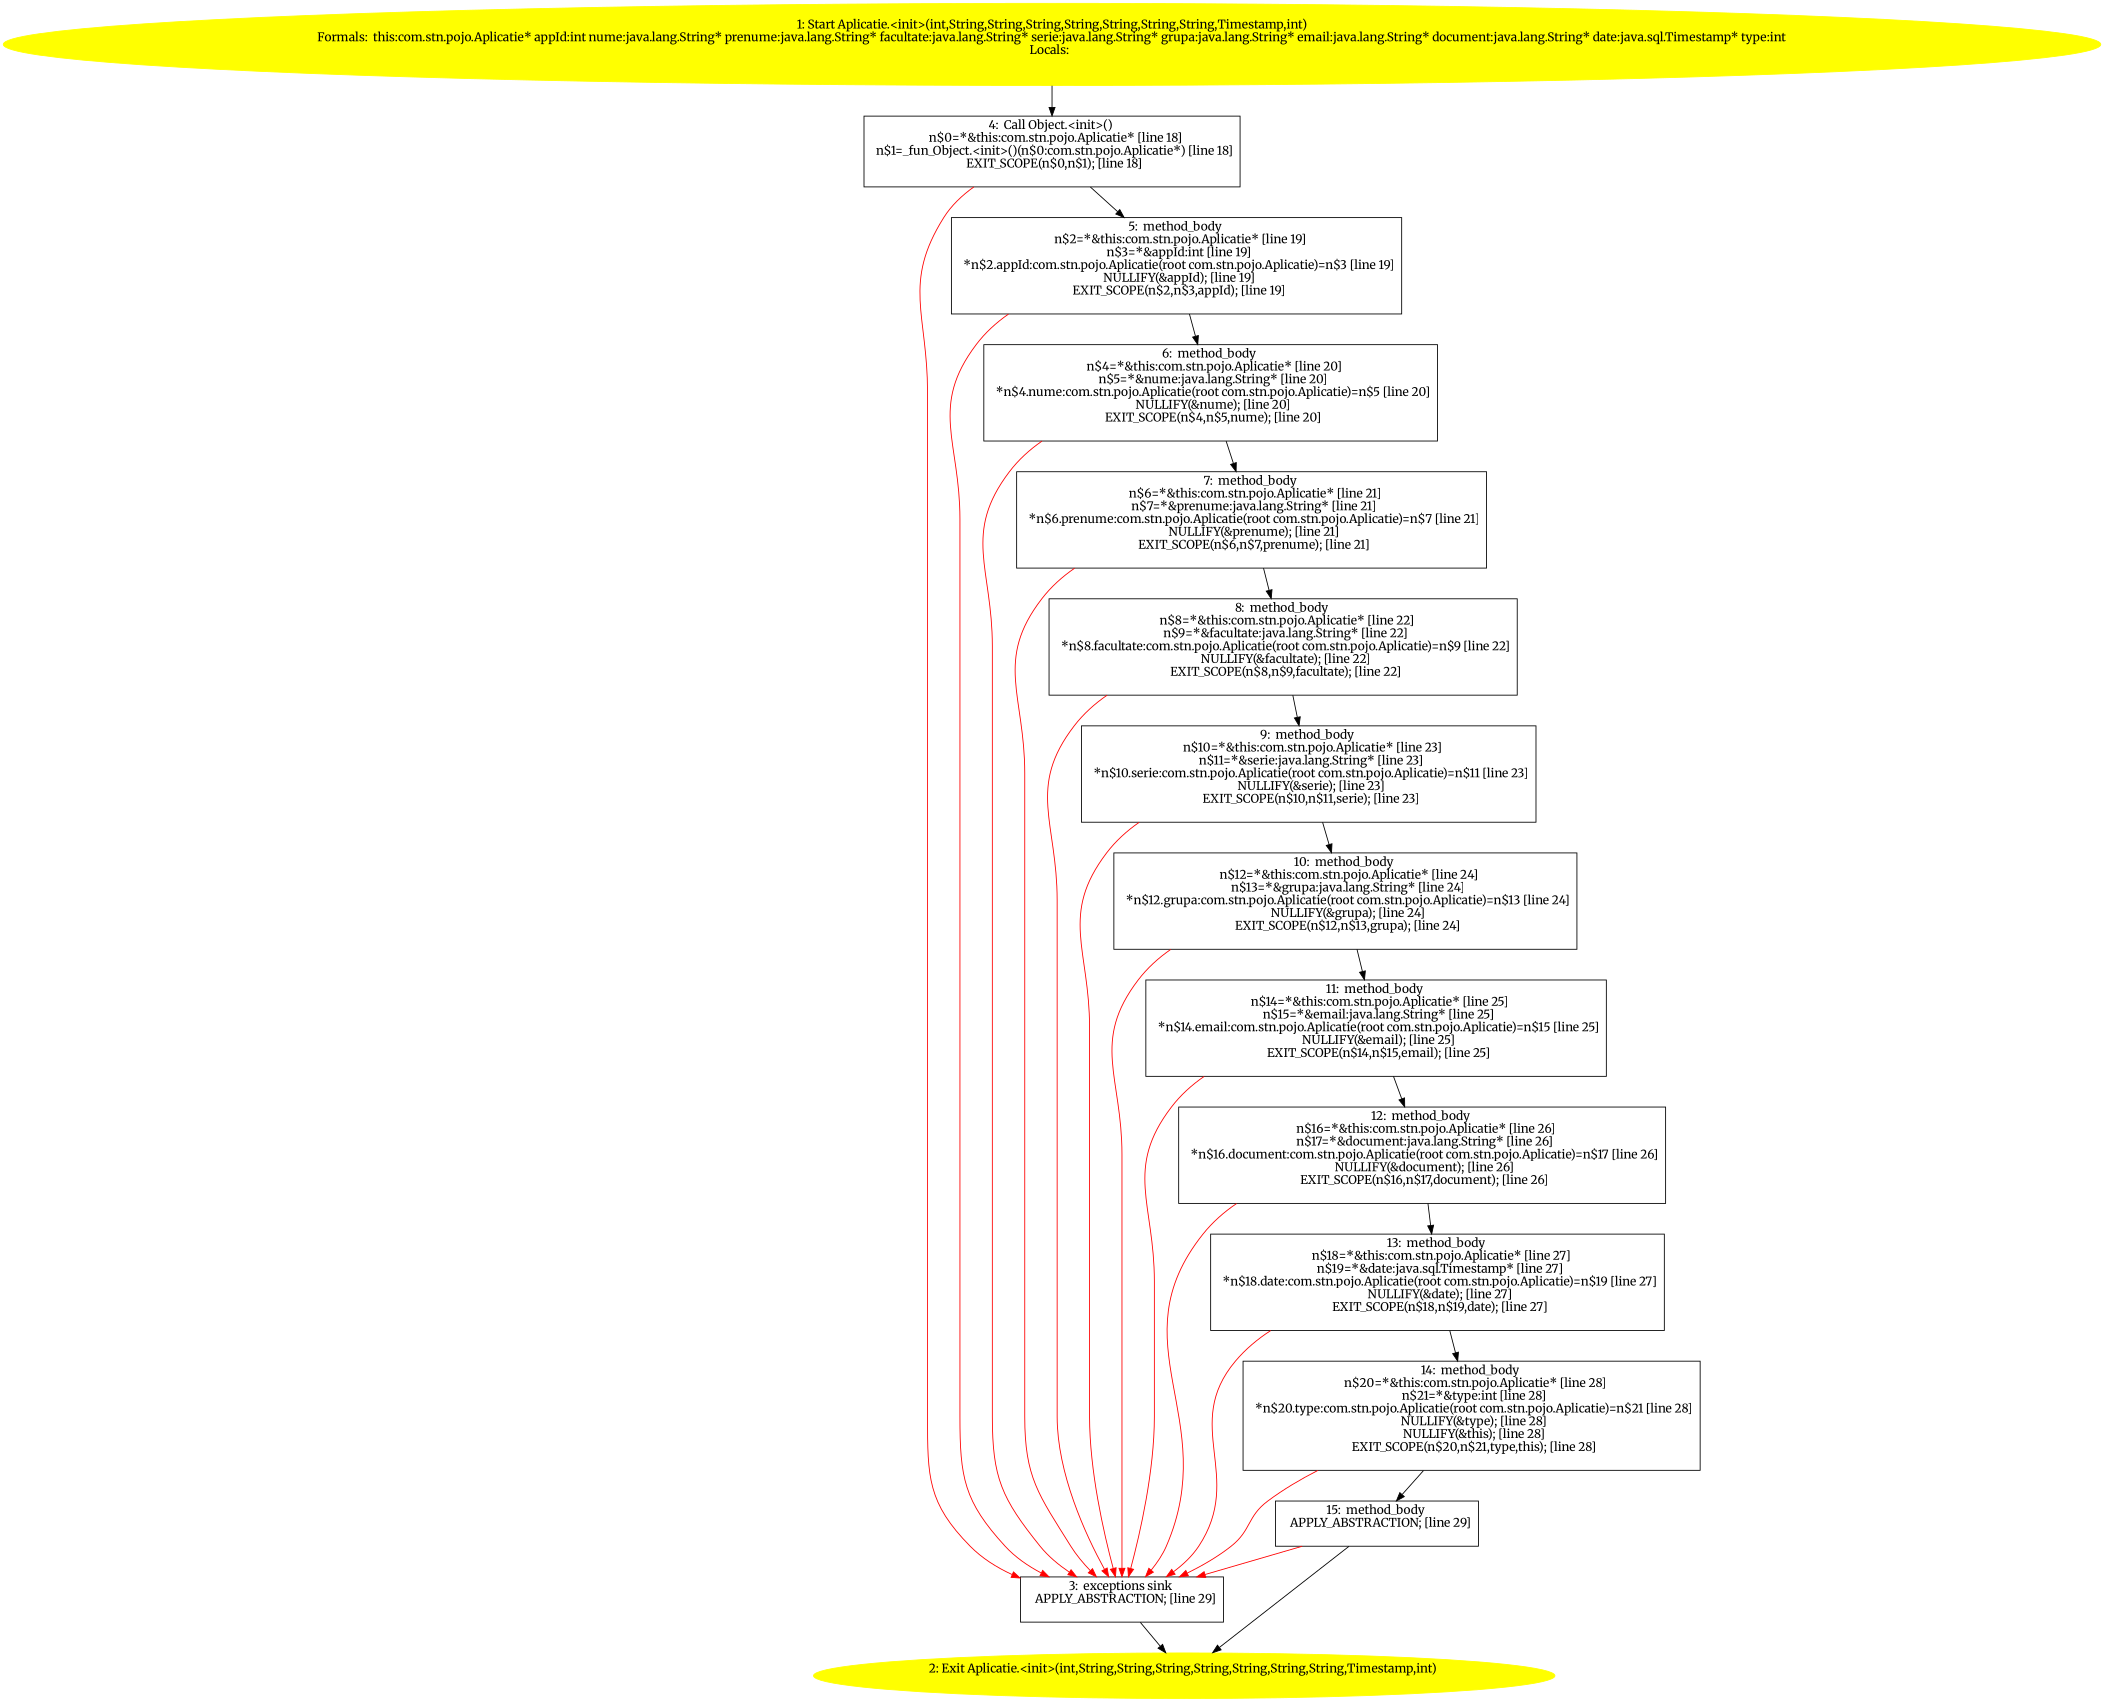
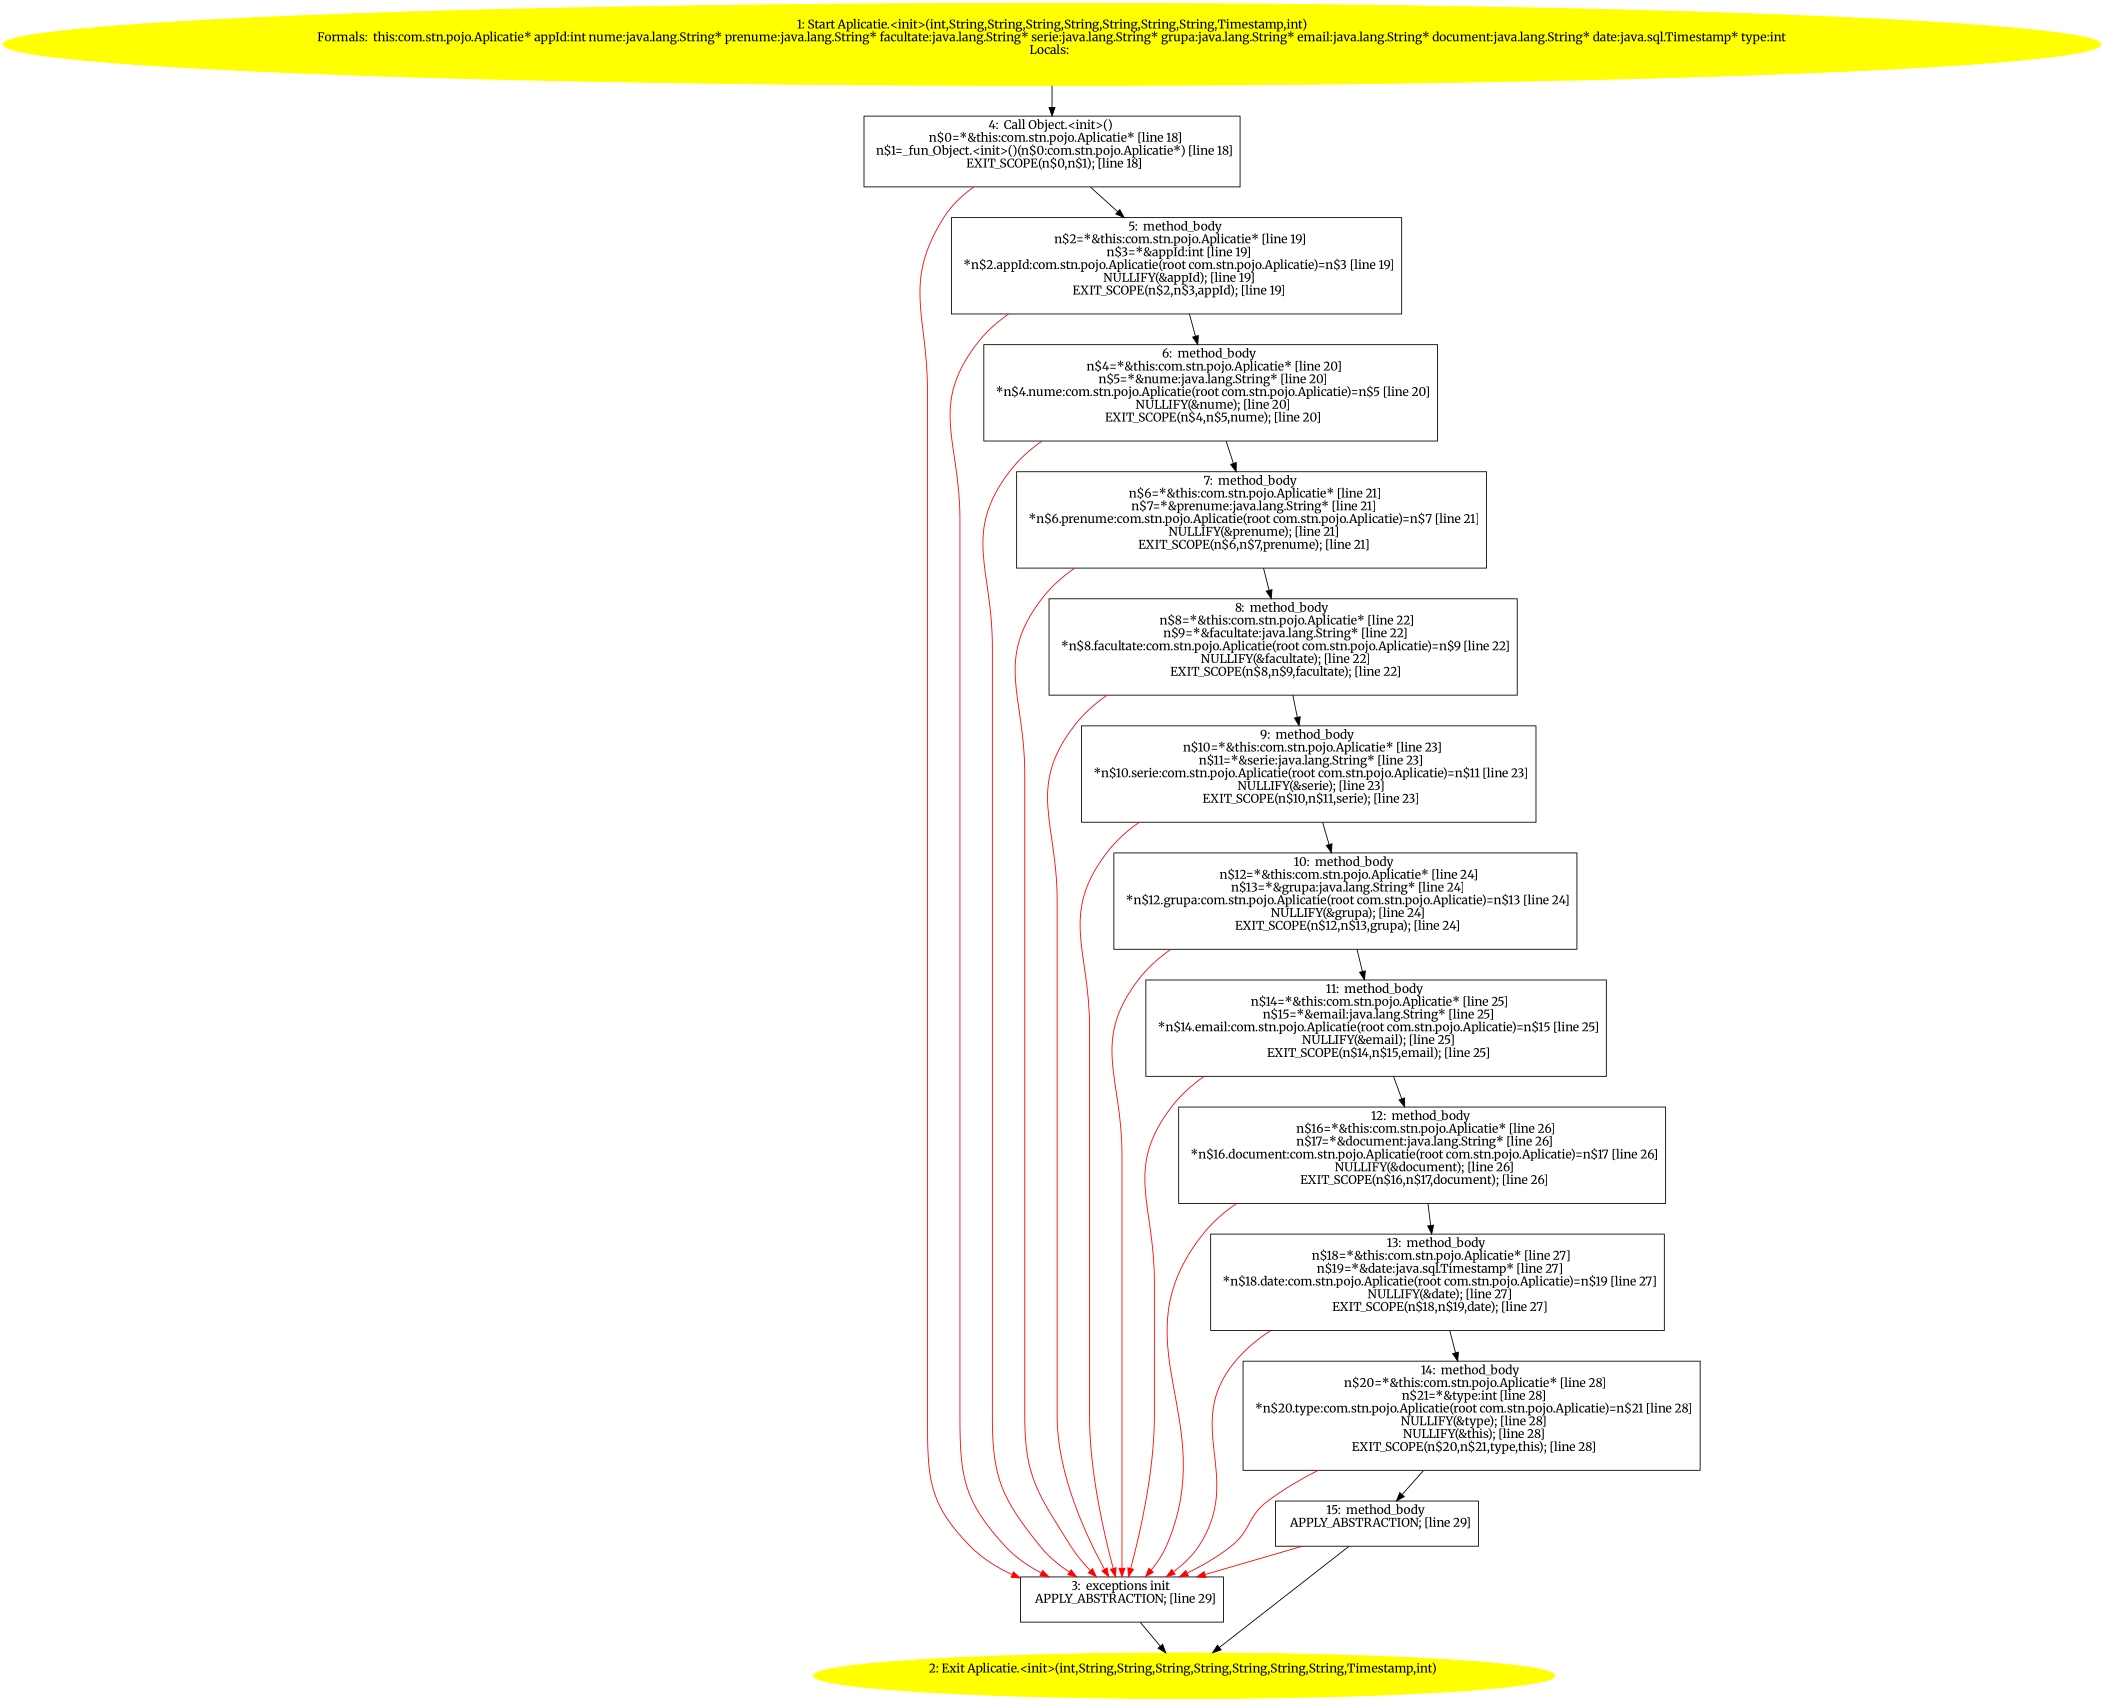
(1122, 1600) -> (1122, 1600)
